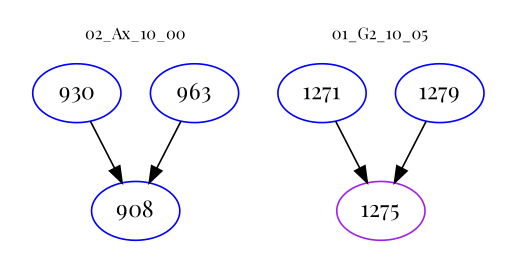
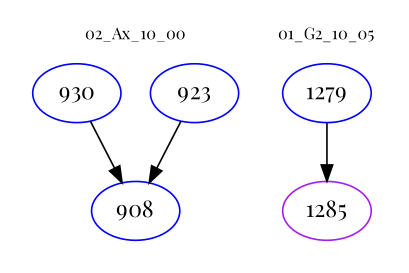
(195, 93) -> (195, 93)
(322, 93) -> none
(381, 211) -> (327, 211)
